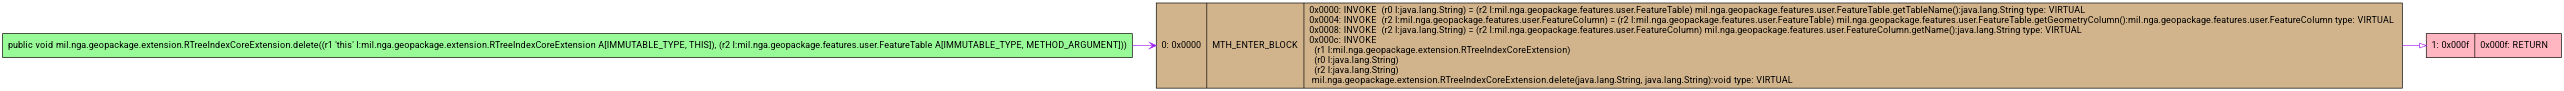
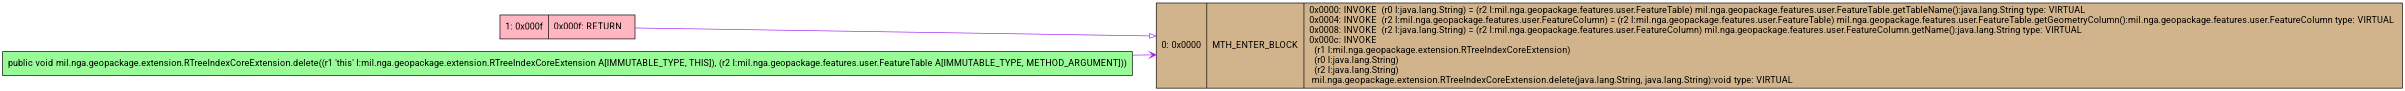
(2411, 46) -> (892, 32)
